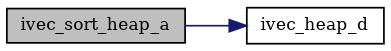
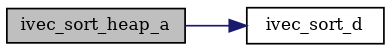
(315, 26) -> (315, 26)
